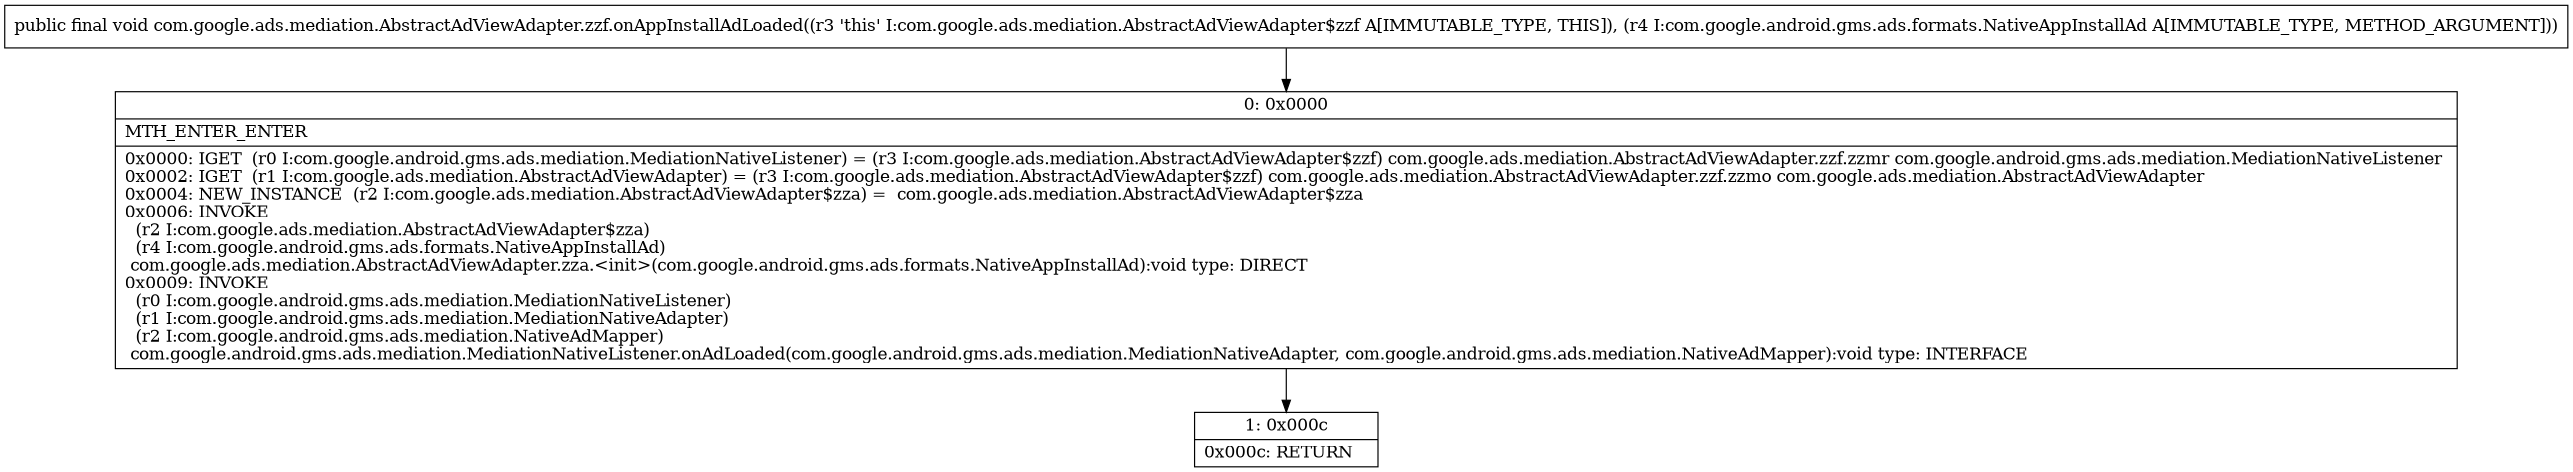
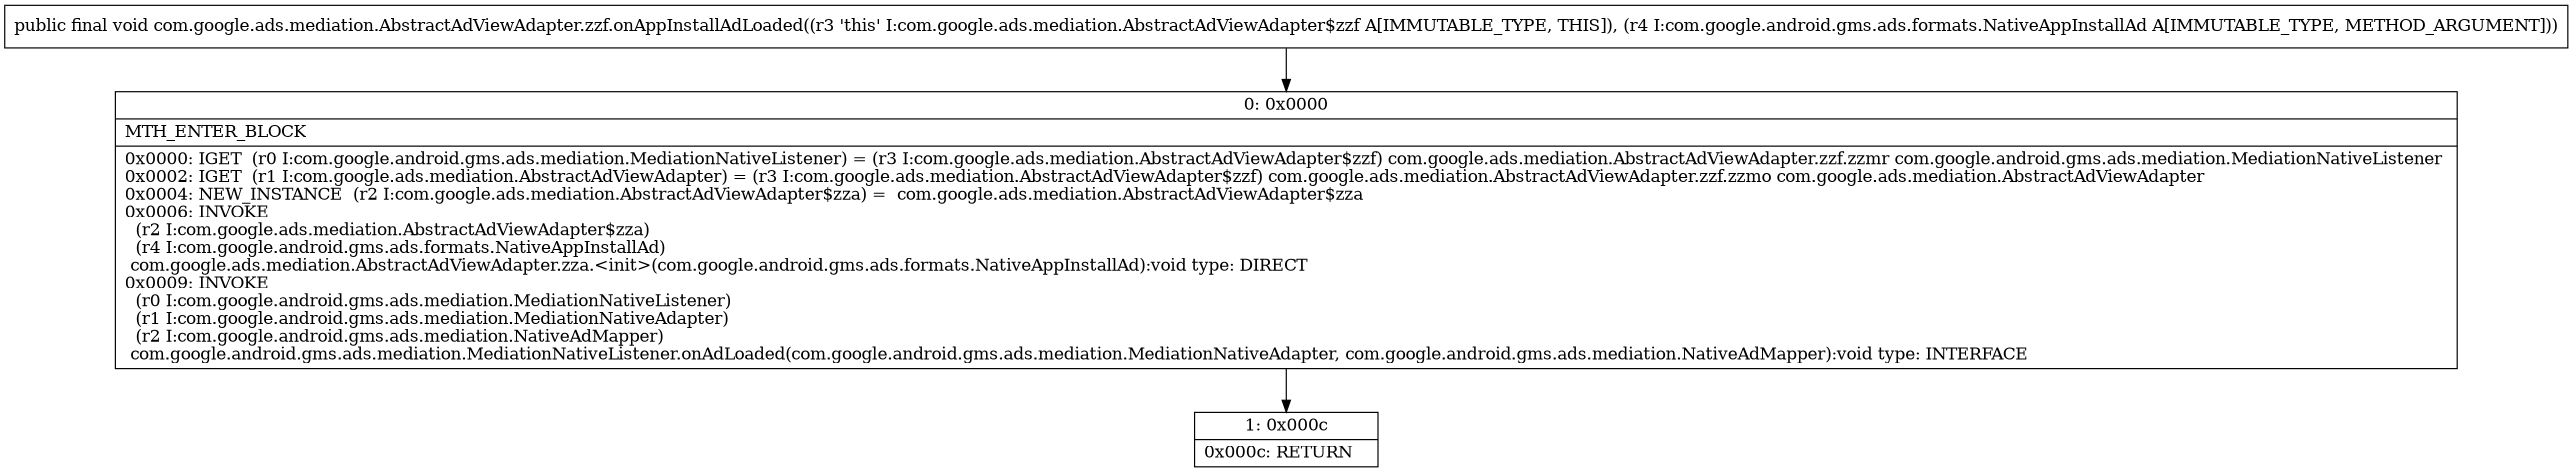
(216, 132) -> (216, 132)
